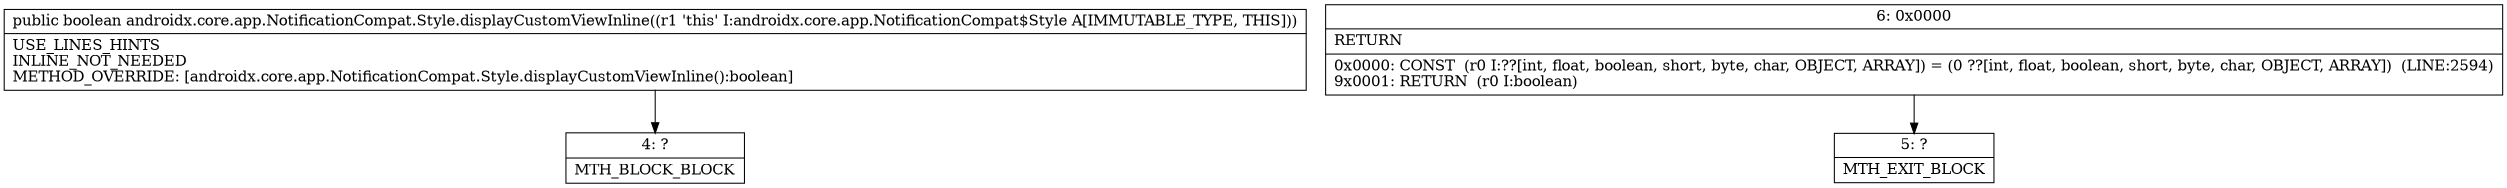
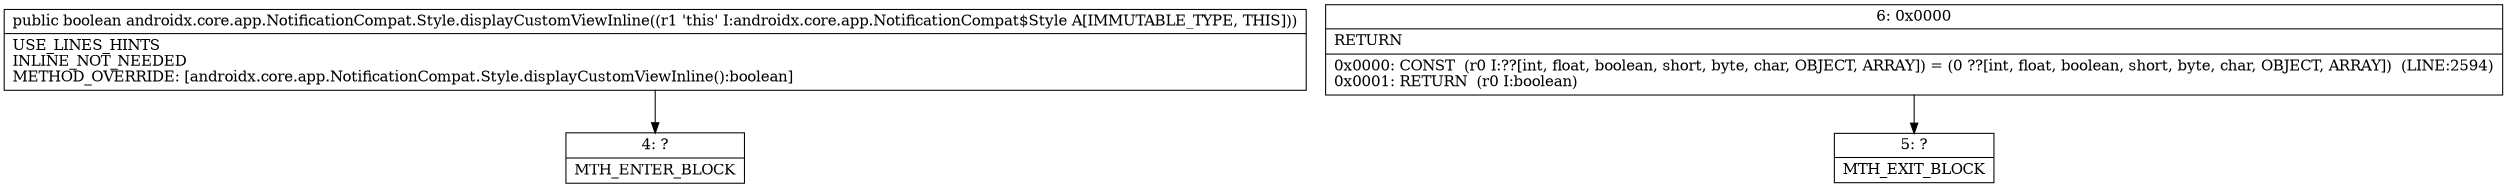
(1458, 82) -> (1458, 82)
(655, 170) -> (655, 170)
